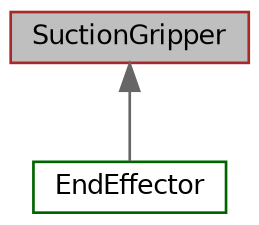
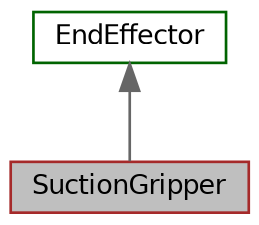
(130, 126) -> (130, 126)
